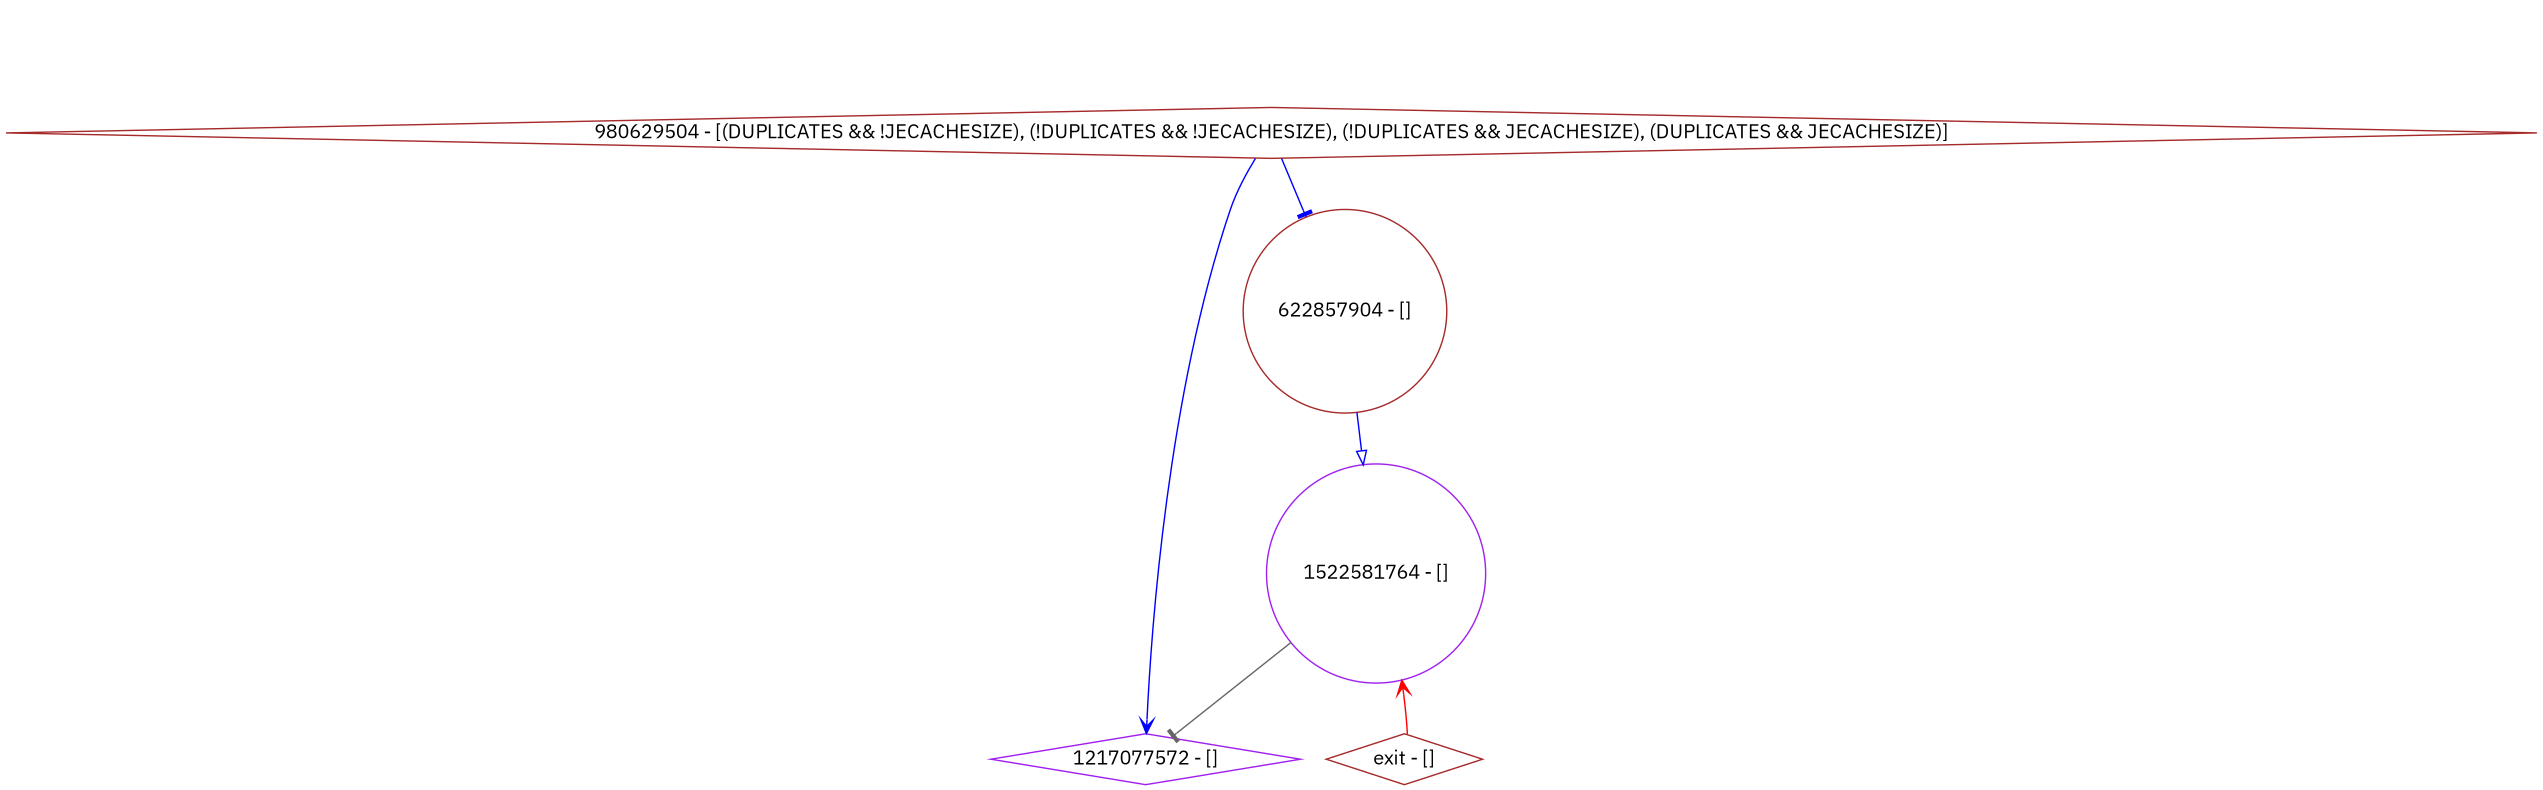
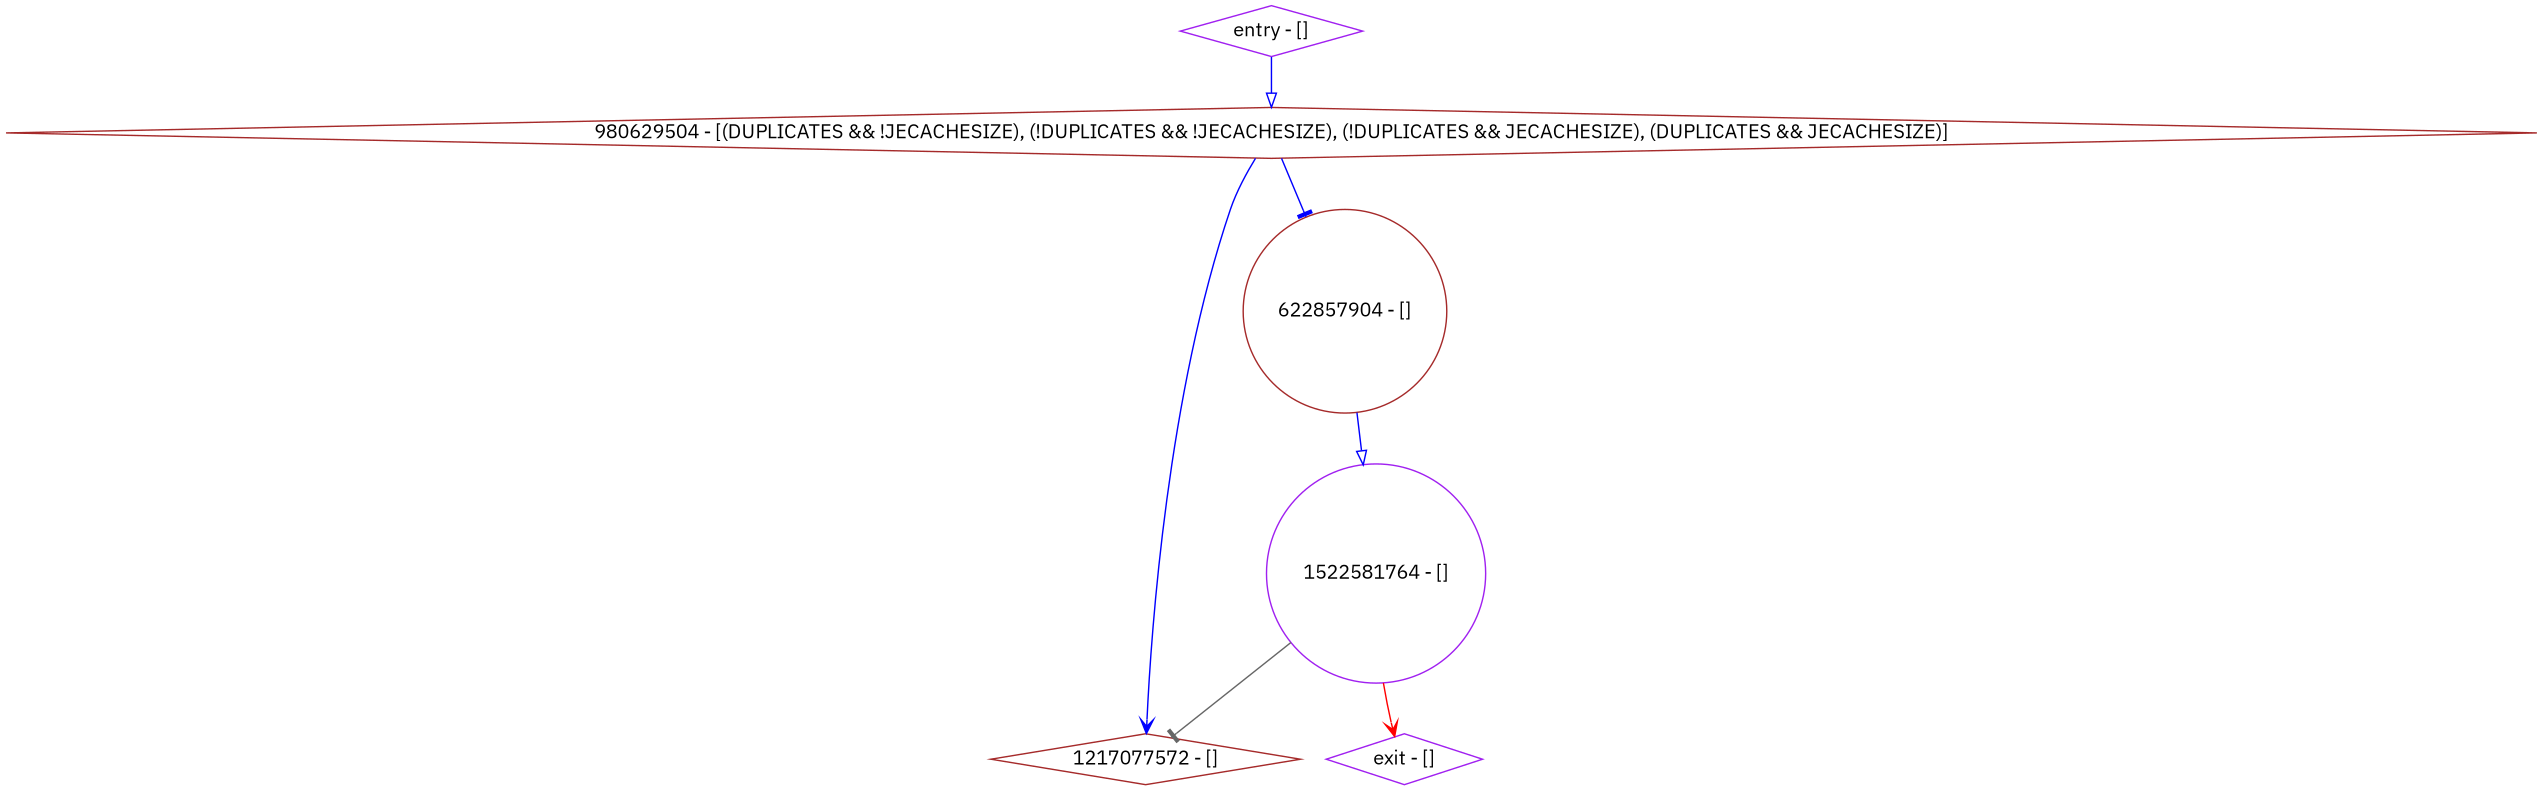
none -> (1271, 31)
(1406, 714) -> (1387, 703)
(1146, 759) -> (1146, 759)
(1404, 759) -> (1404, 759)
